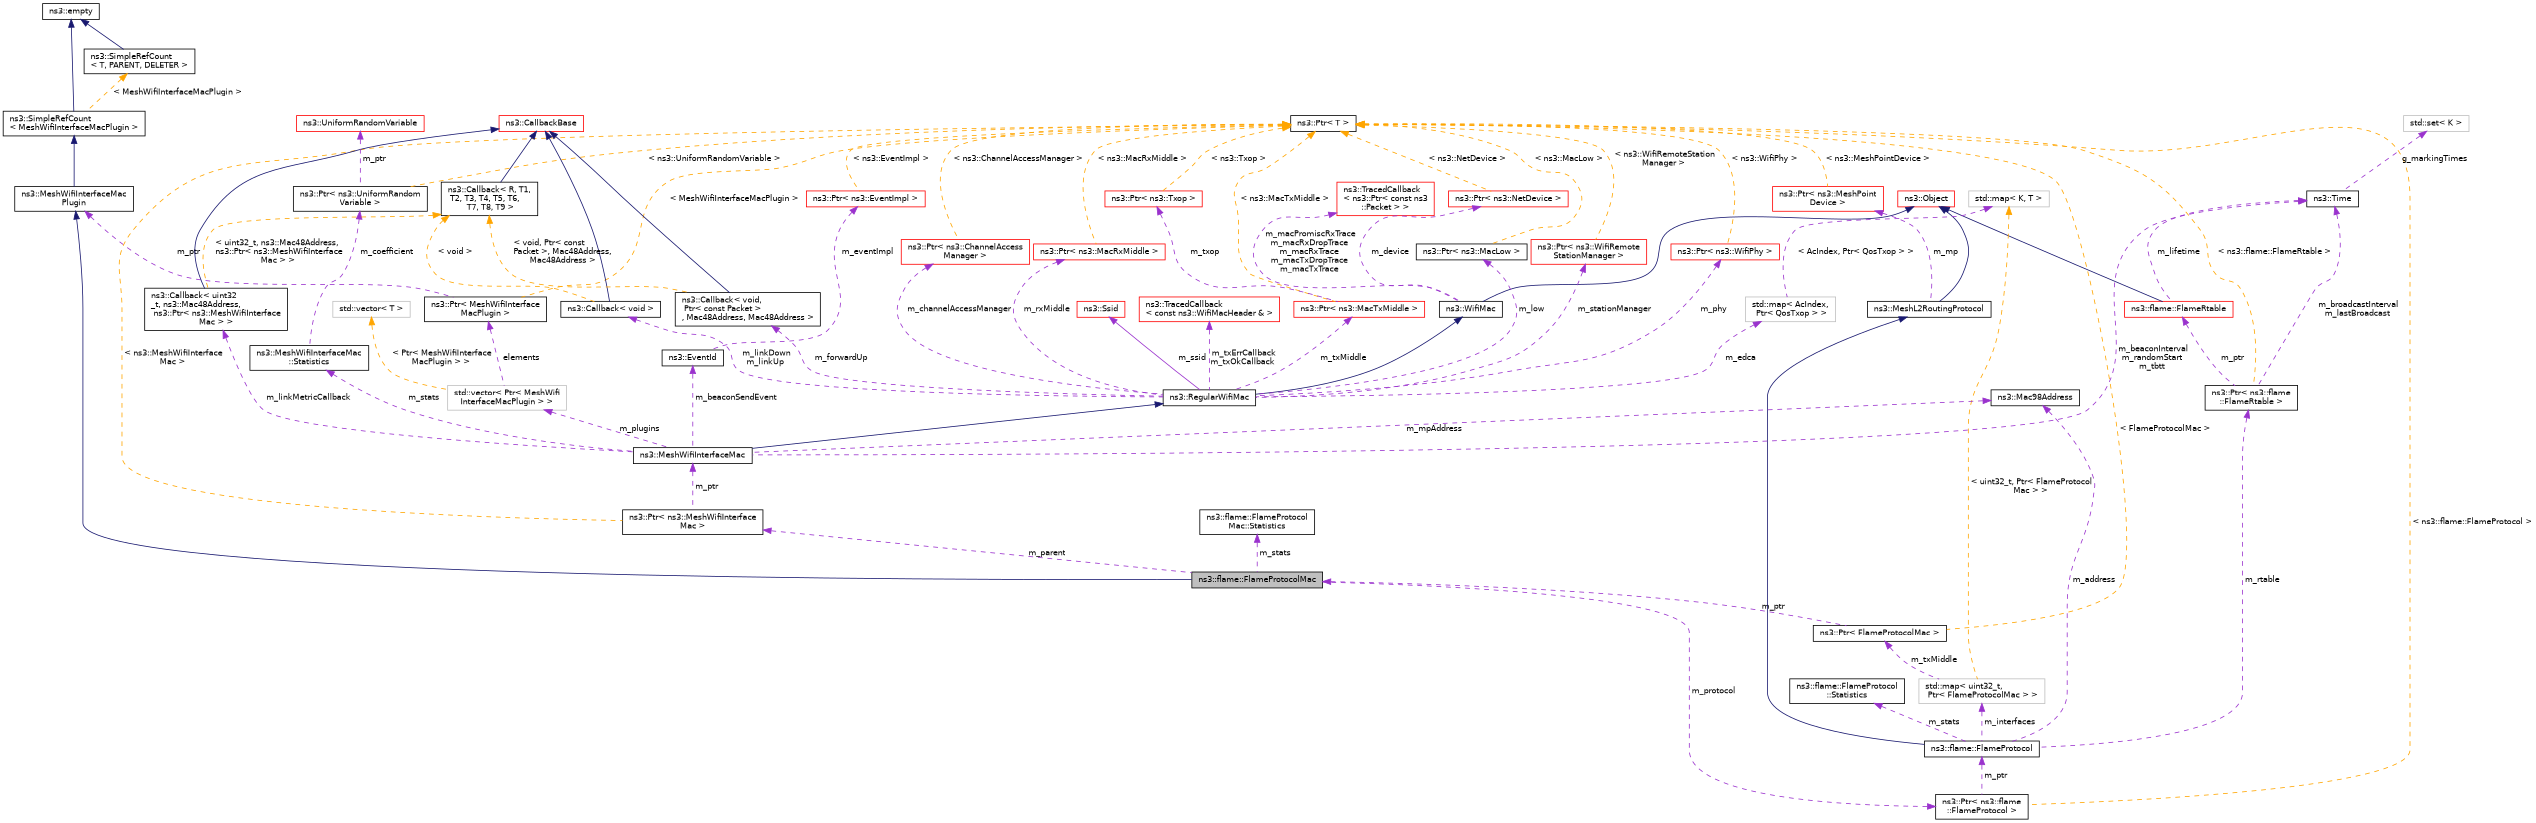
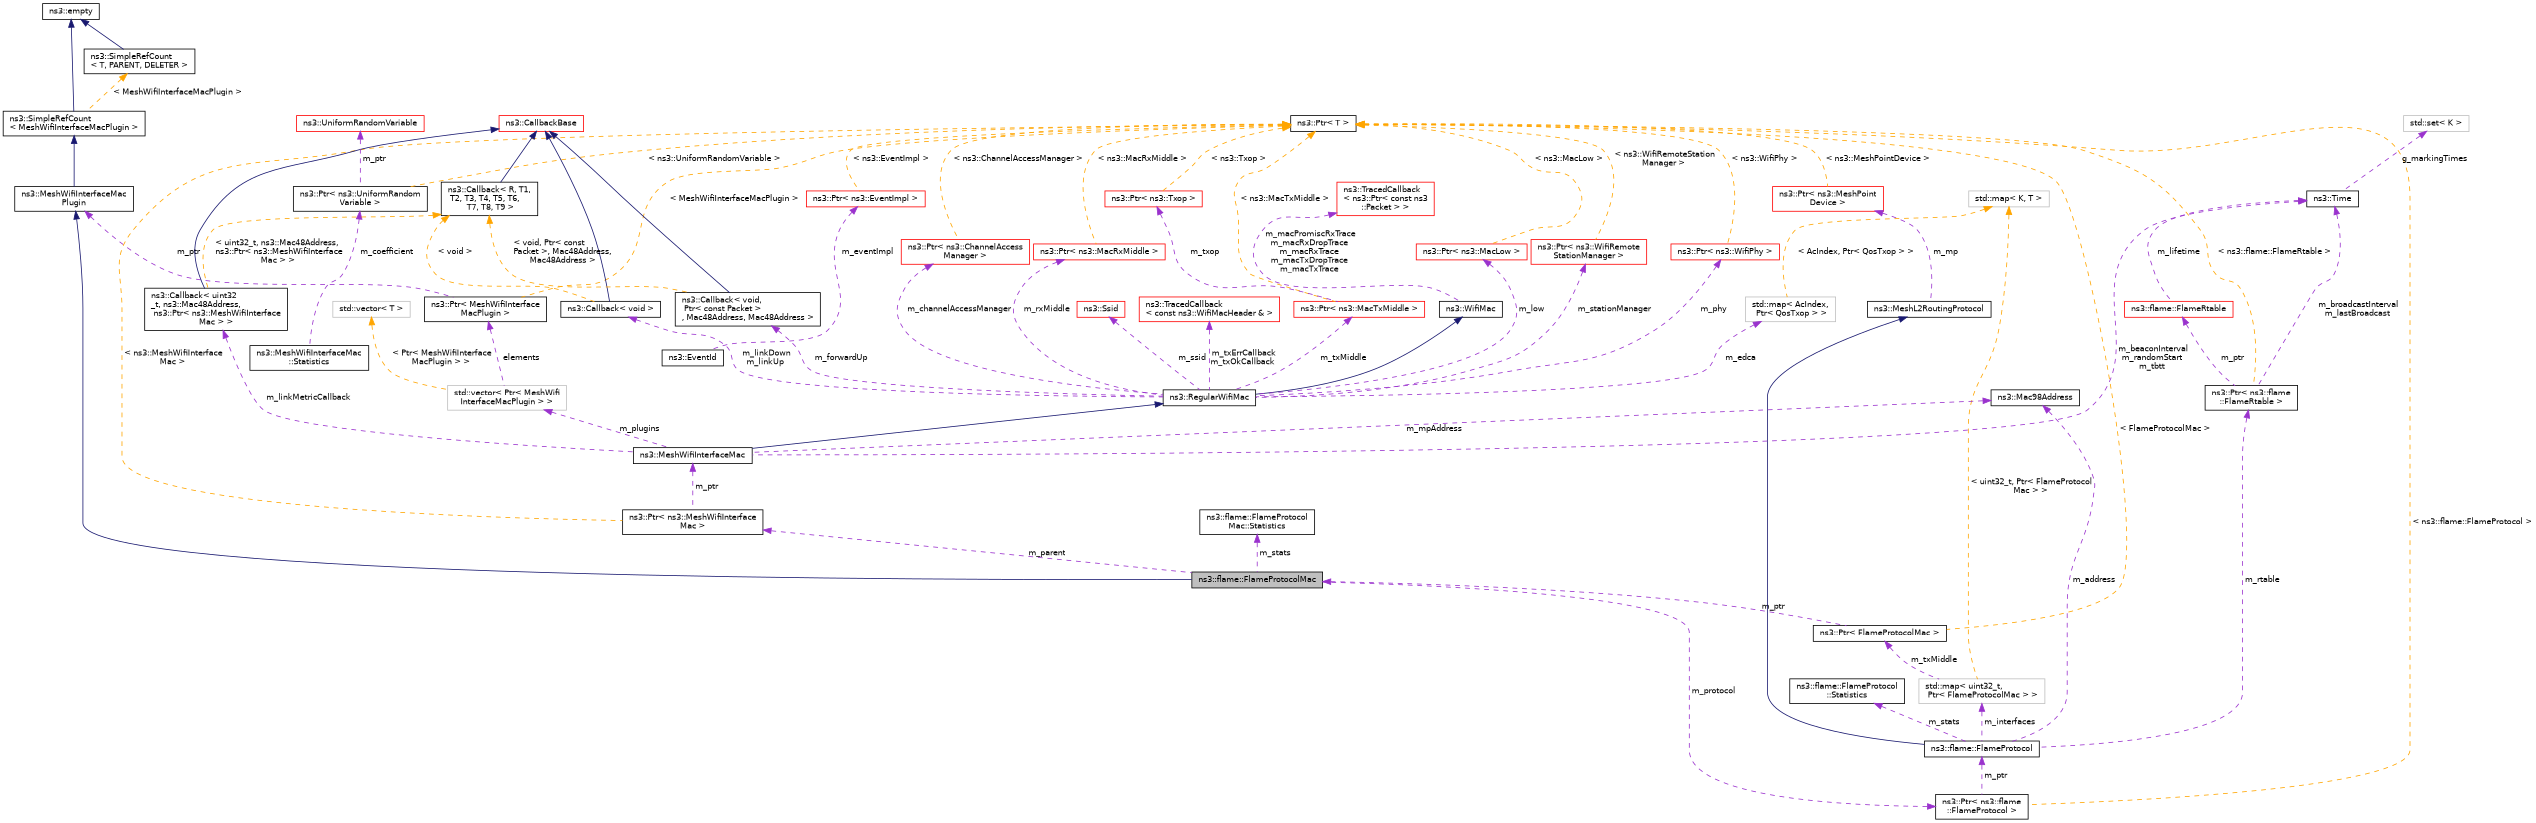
(1508, 199) -> none
(1926, 199) -> none
(1816, 224) -> (1855, 220)
(1472, 252) -> (1472, 252)
(1158, 356) -> (1158, 356)
(693, 411) -> none
(478, 429) -> none
